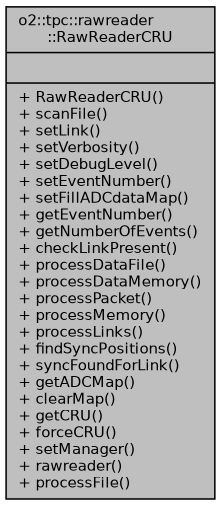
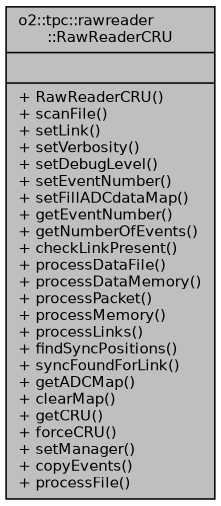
(71, 466) -> (76, 466)
